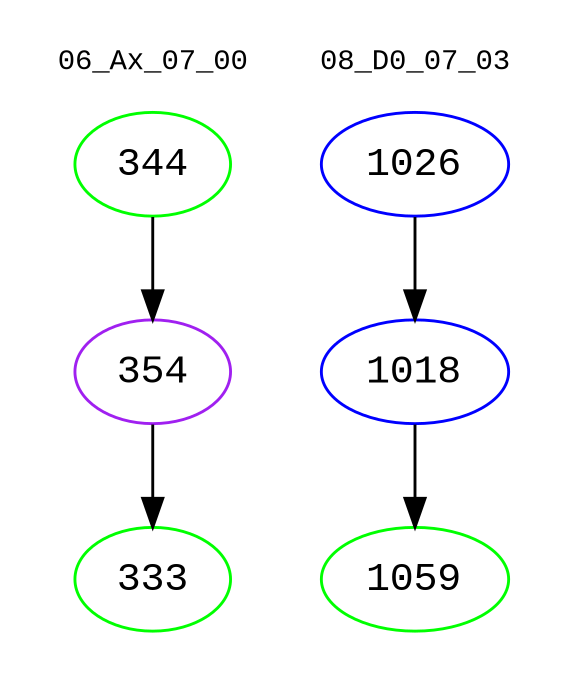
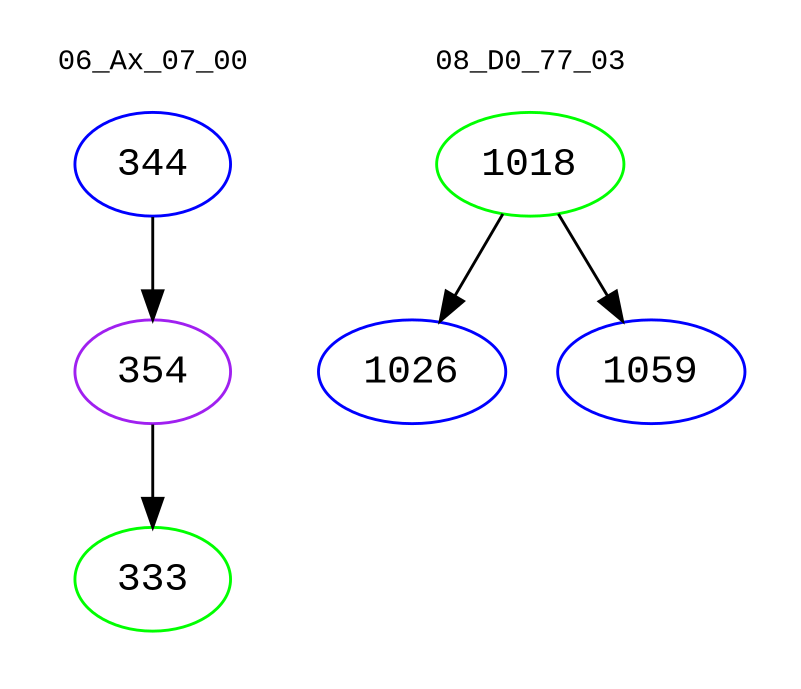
(416, 62) -> (532, 62)
(153, 164) -> (153, 164)
(415, 254) -> (479, 255)
(415, 372) -> (530, 164)
(415, 579) -> (651, 372)
